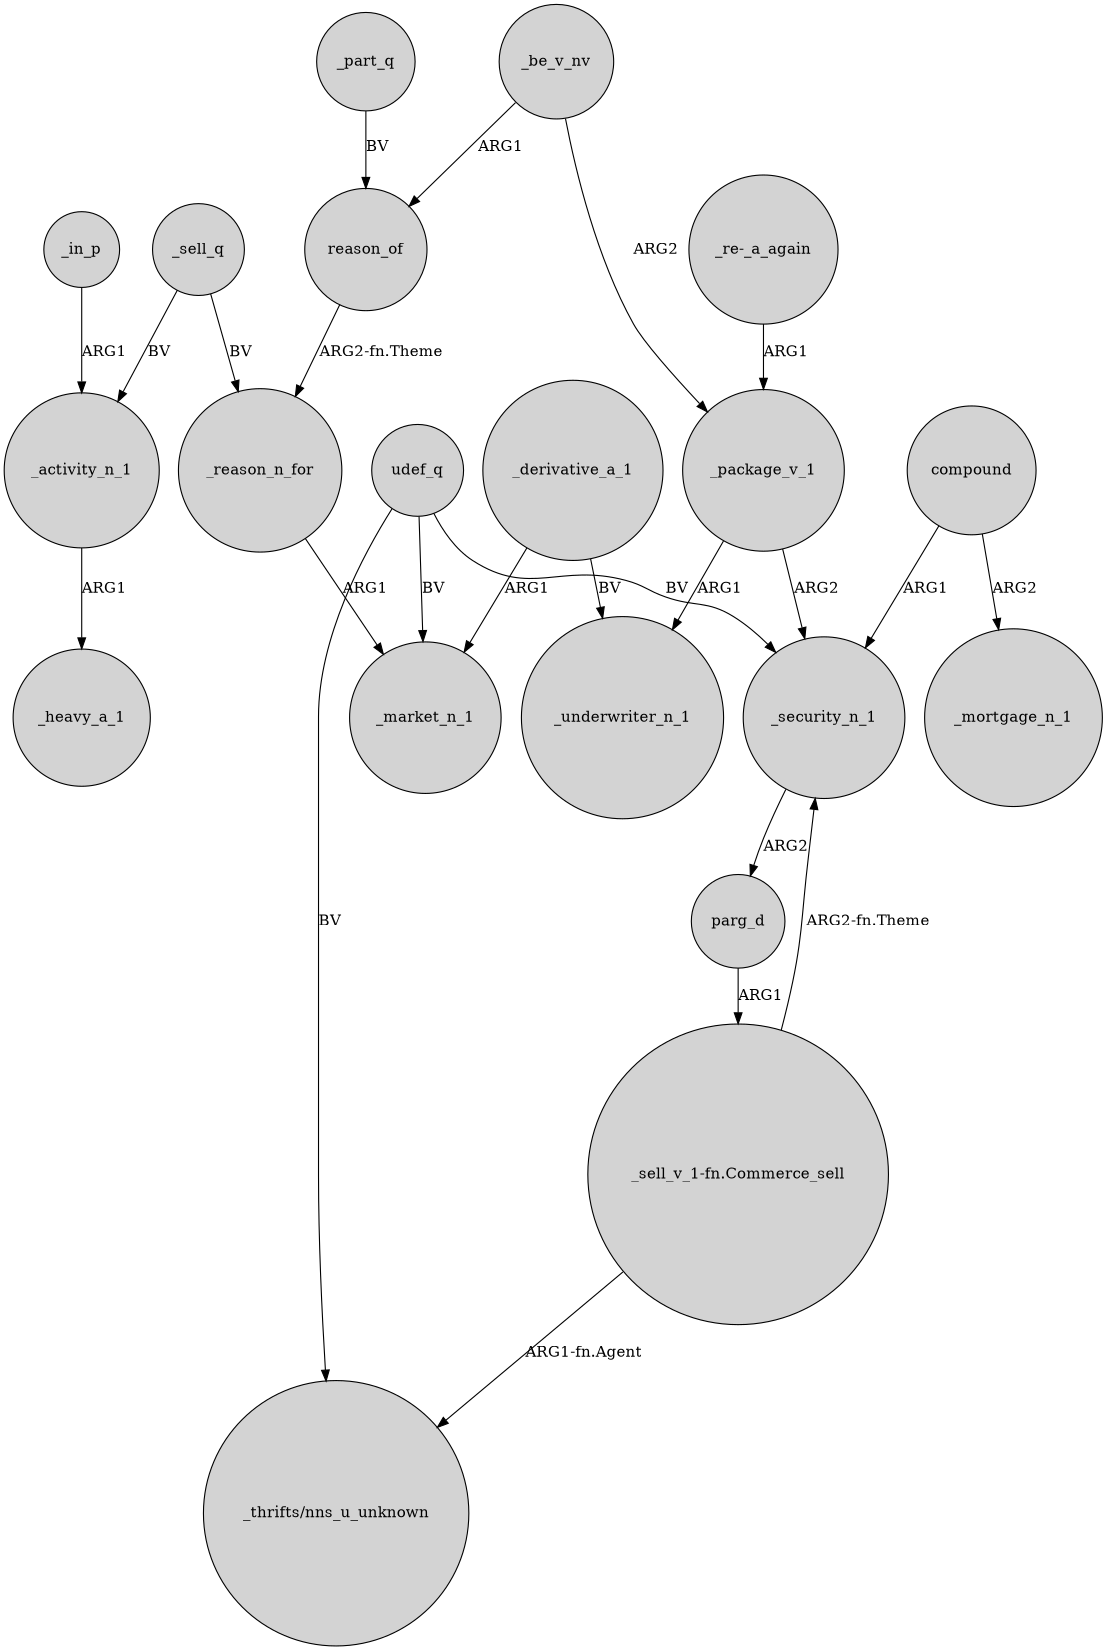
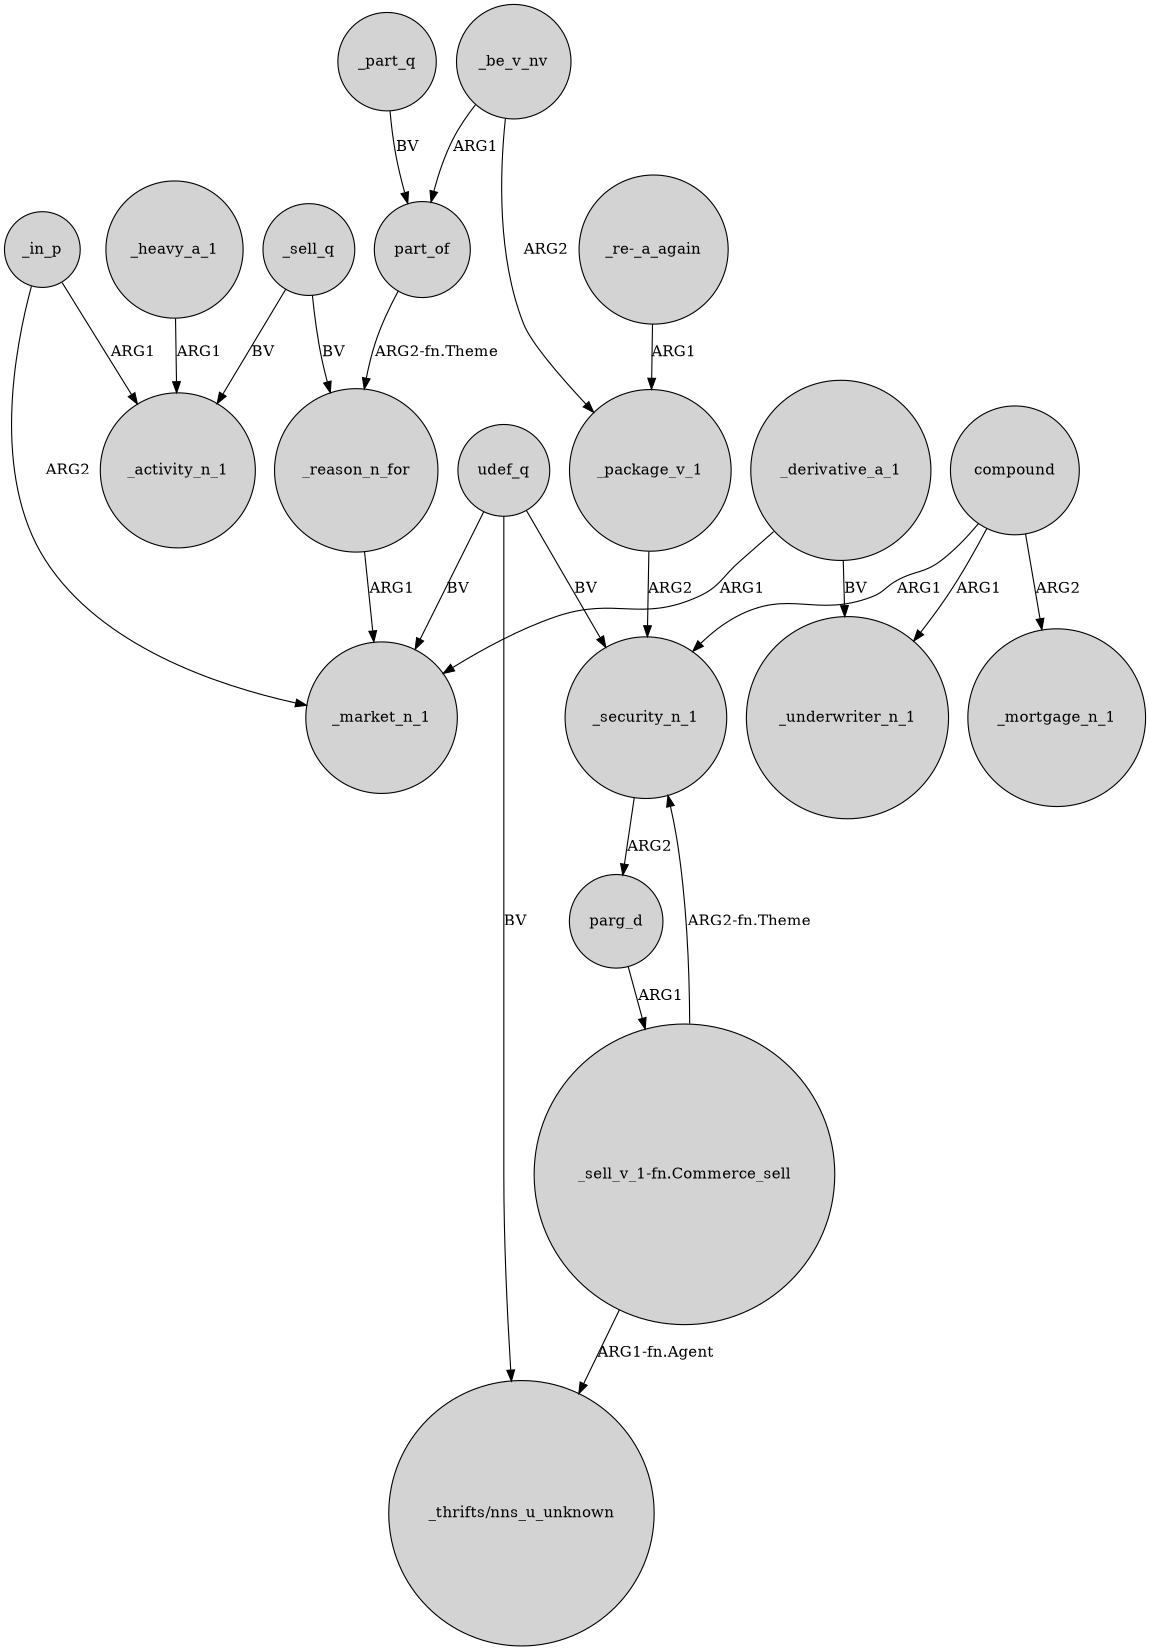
(366, 250) -> (422, 250)
none -> (49, 565)
(701, 581) -> (956, 582)
(82, 593) -> (176, 350)
